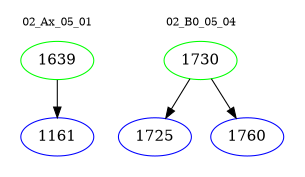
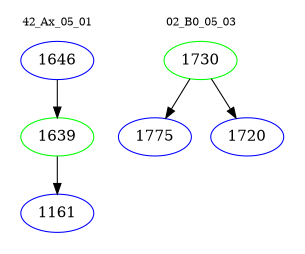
(57, 23) -> (57, 23)
(201, 23) -> (201, 23)
none -> (57, 60)
(155, 137) -> (155, 137)
(247, 137) -> (247, 137)
